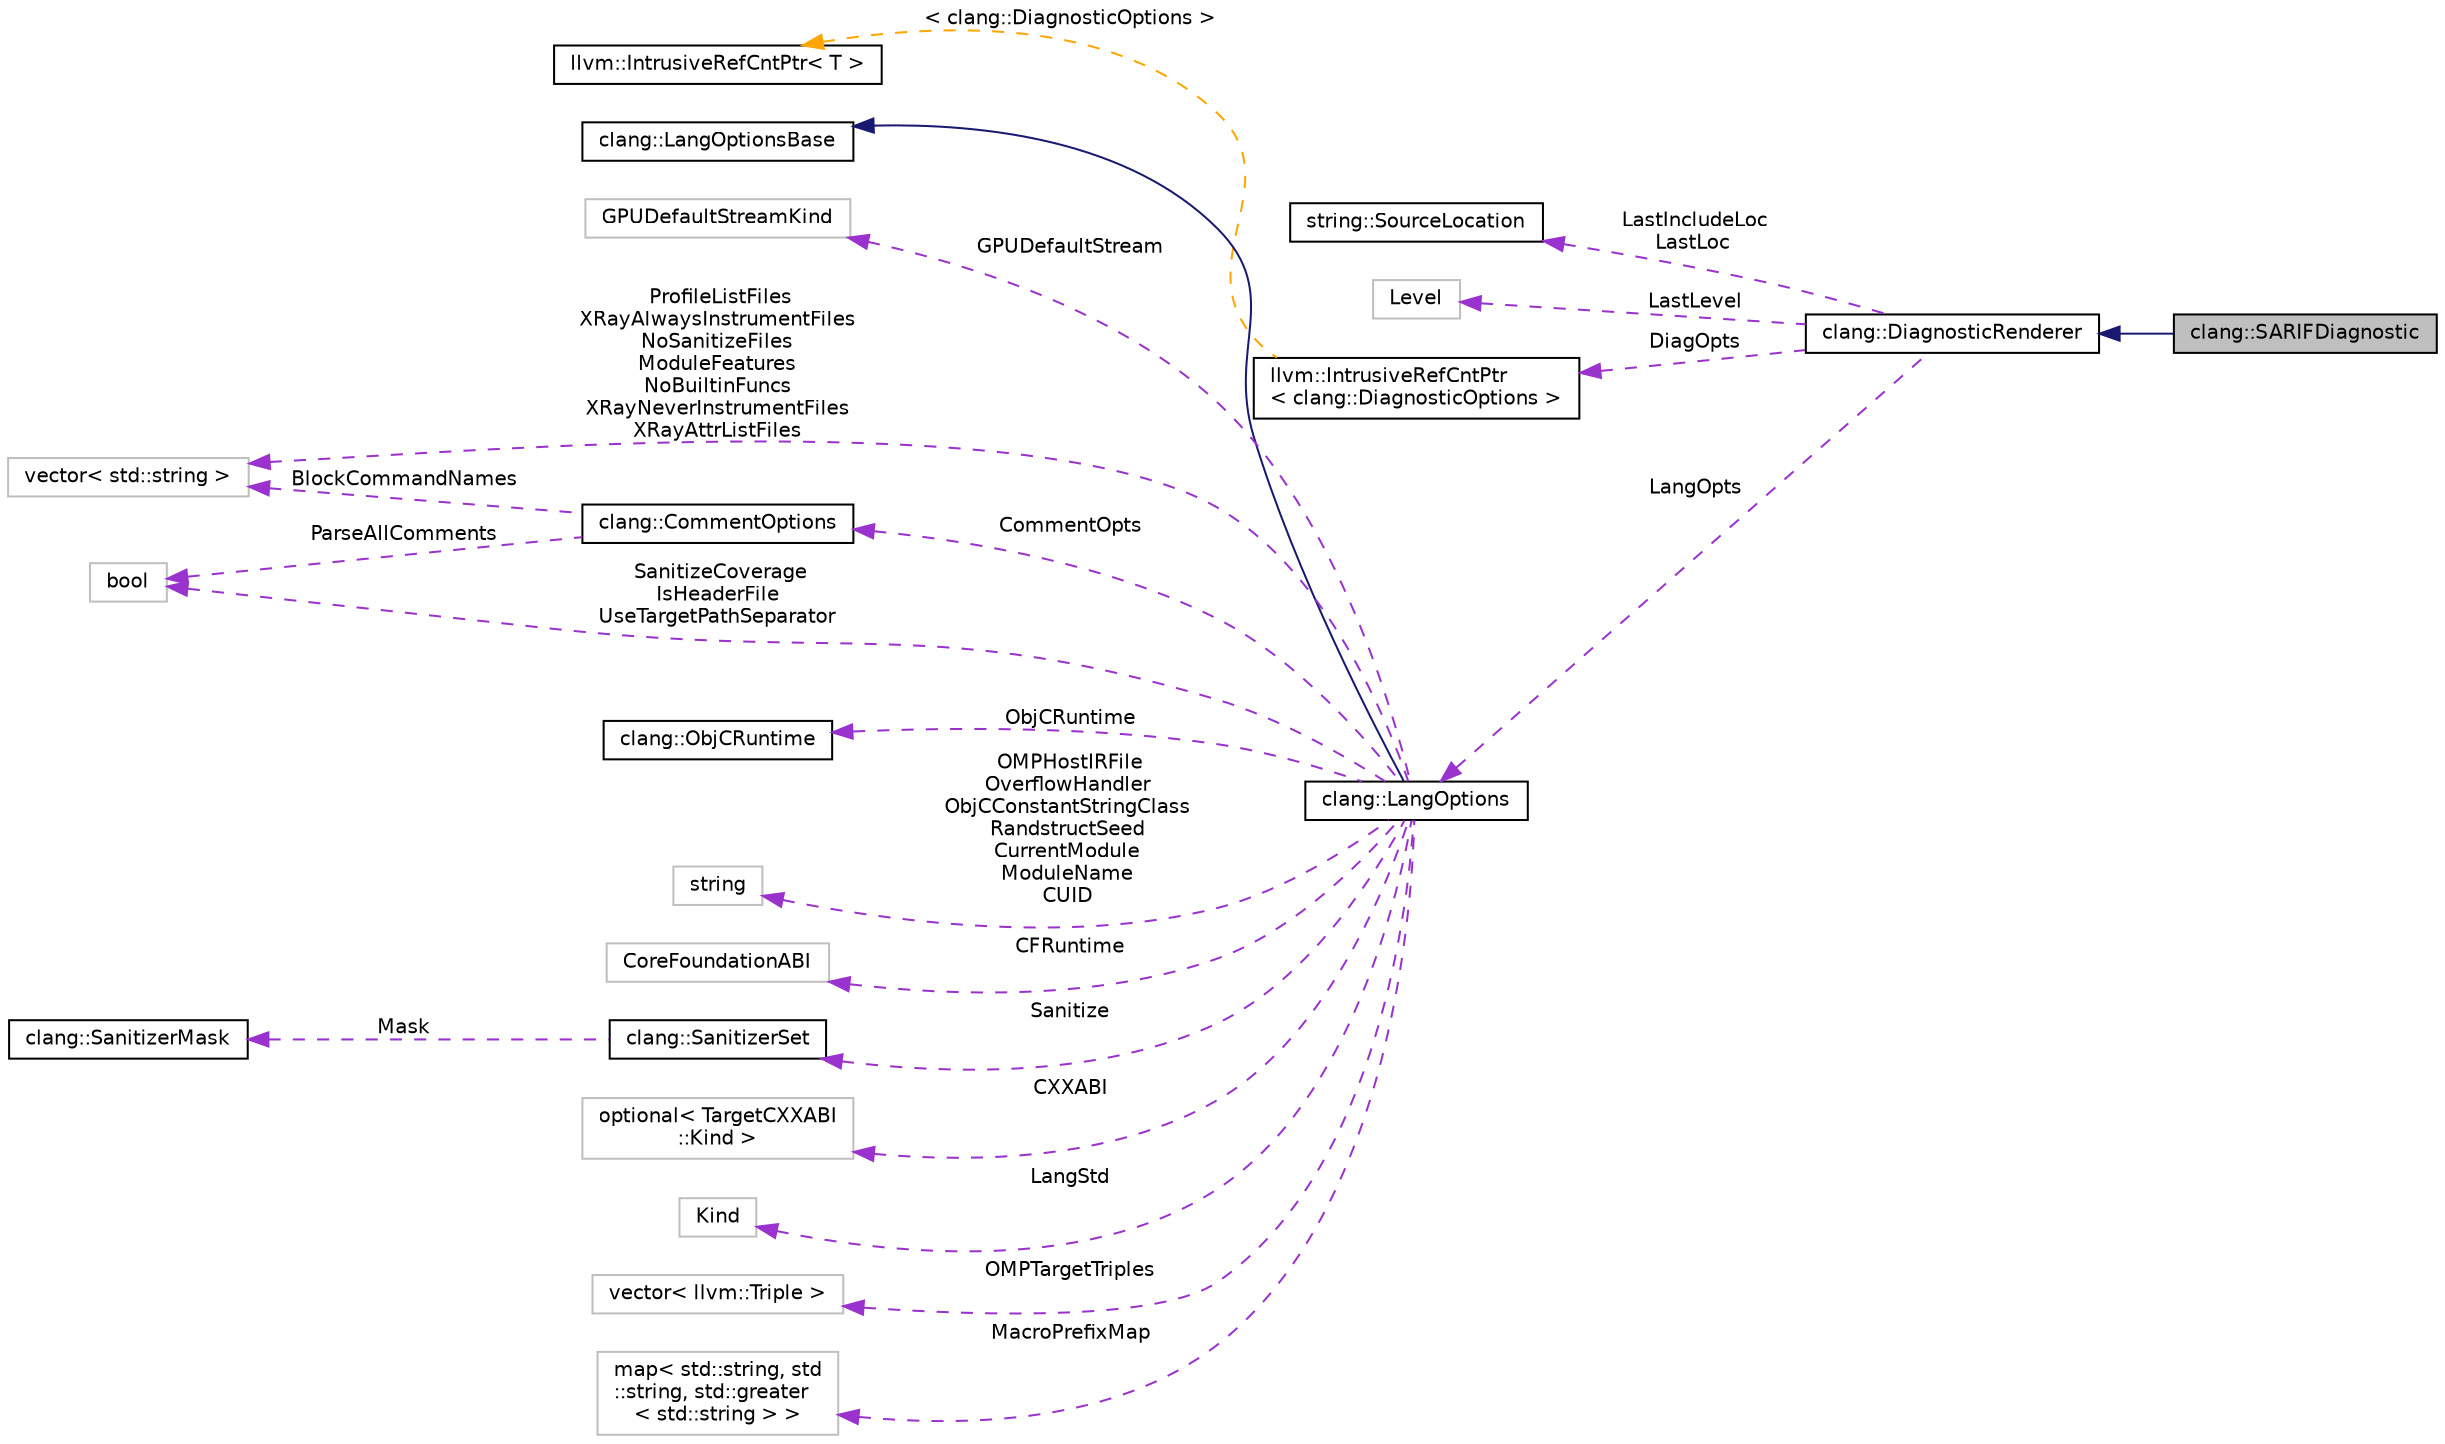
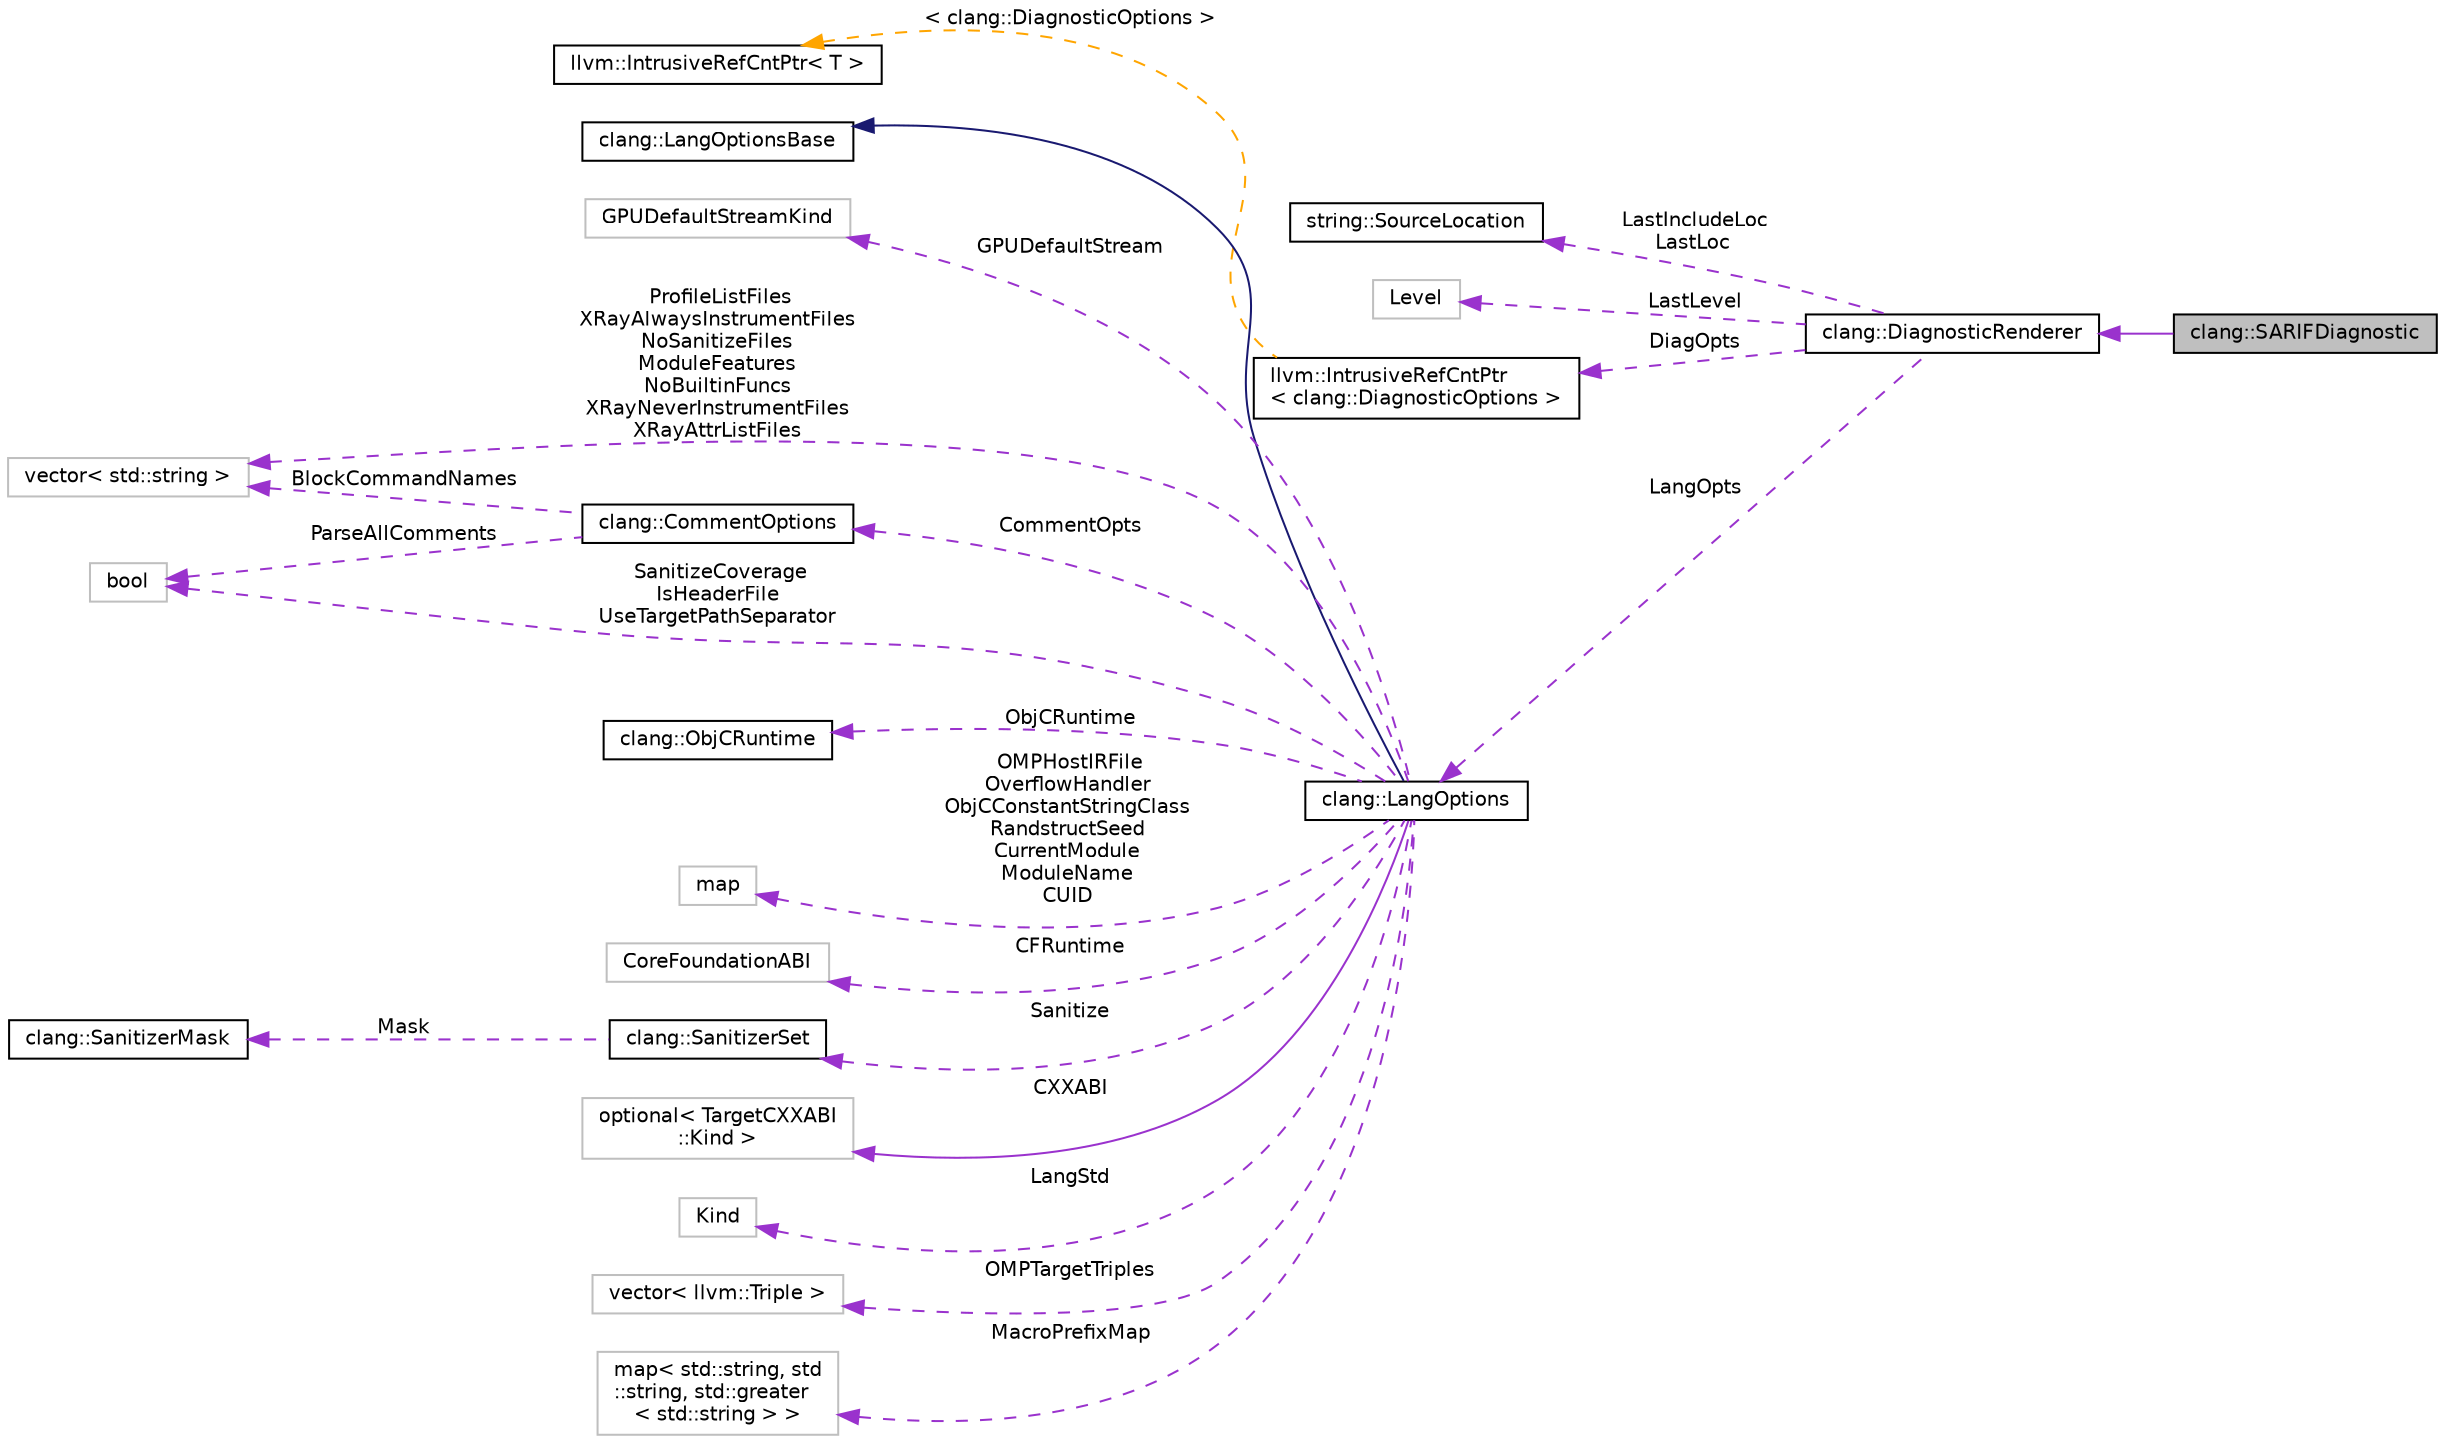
(2146, 334) -> (2146, 334)
(718, 886) -> (718, 886)
(1214, 1102) -> (1214, 1102)
